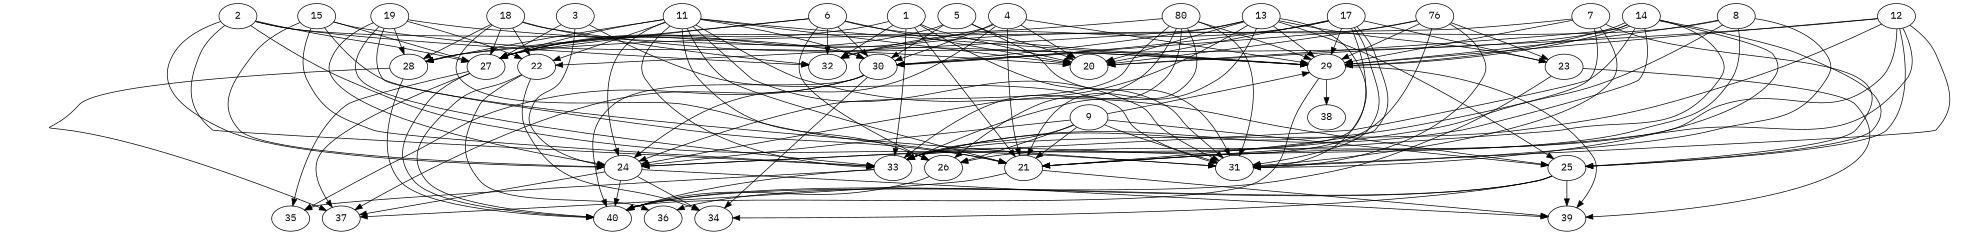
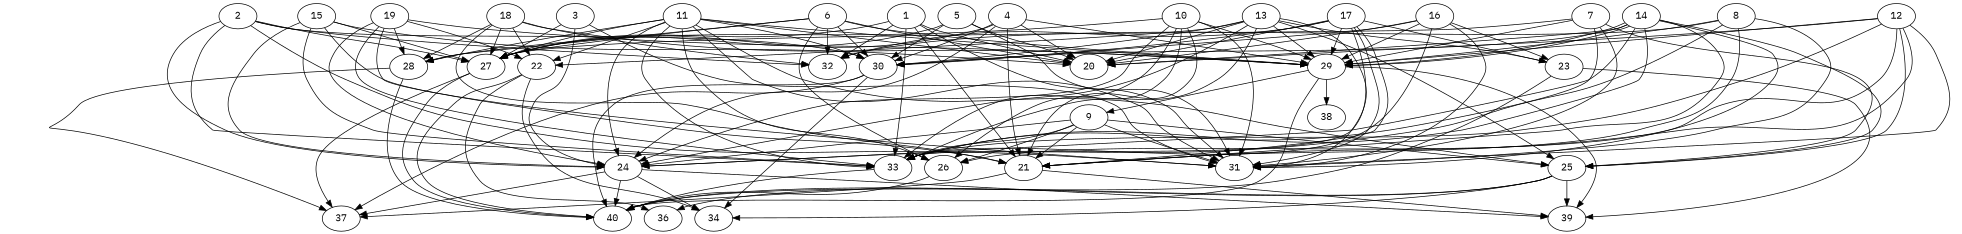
(1181, 16) -> (1181, 16)
(1435, 16) -> (1435, 16)
(1205, 94) -> (1211, 91)
(822, 113) -> none
(291, 219) -> none
